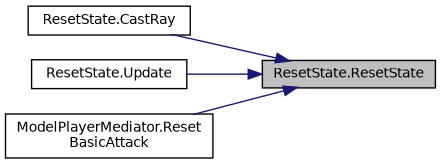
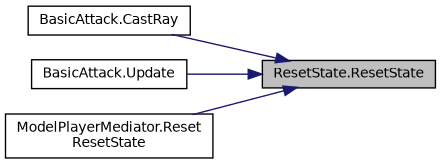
(109, 21) -> (109, 21)
(109, 74) -> (109, 74)
(109, 136) -> (109, 136)
